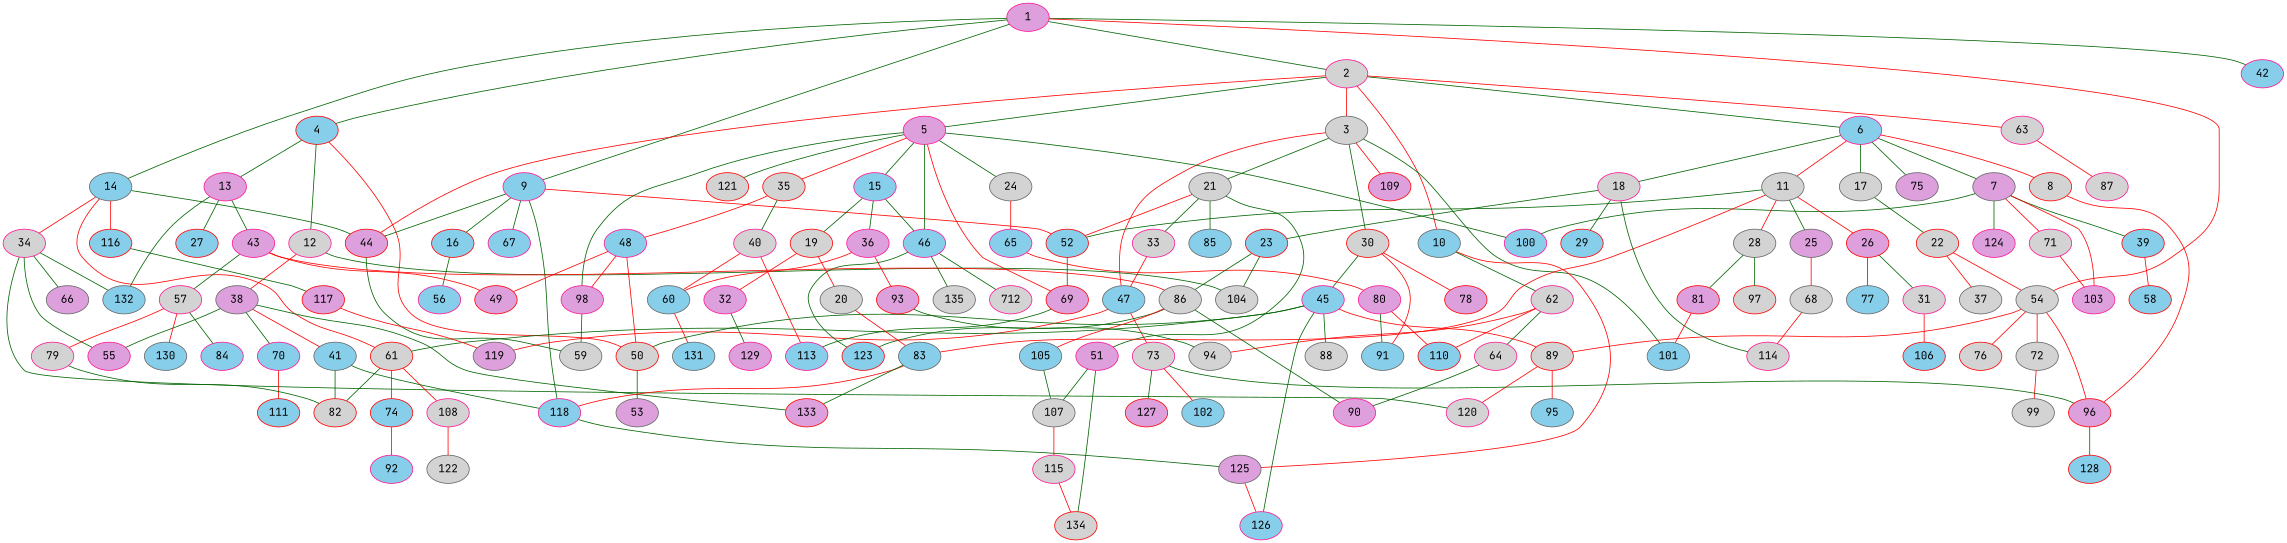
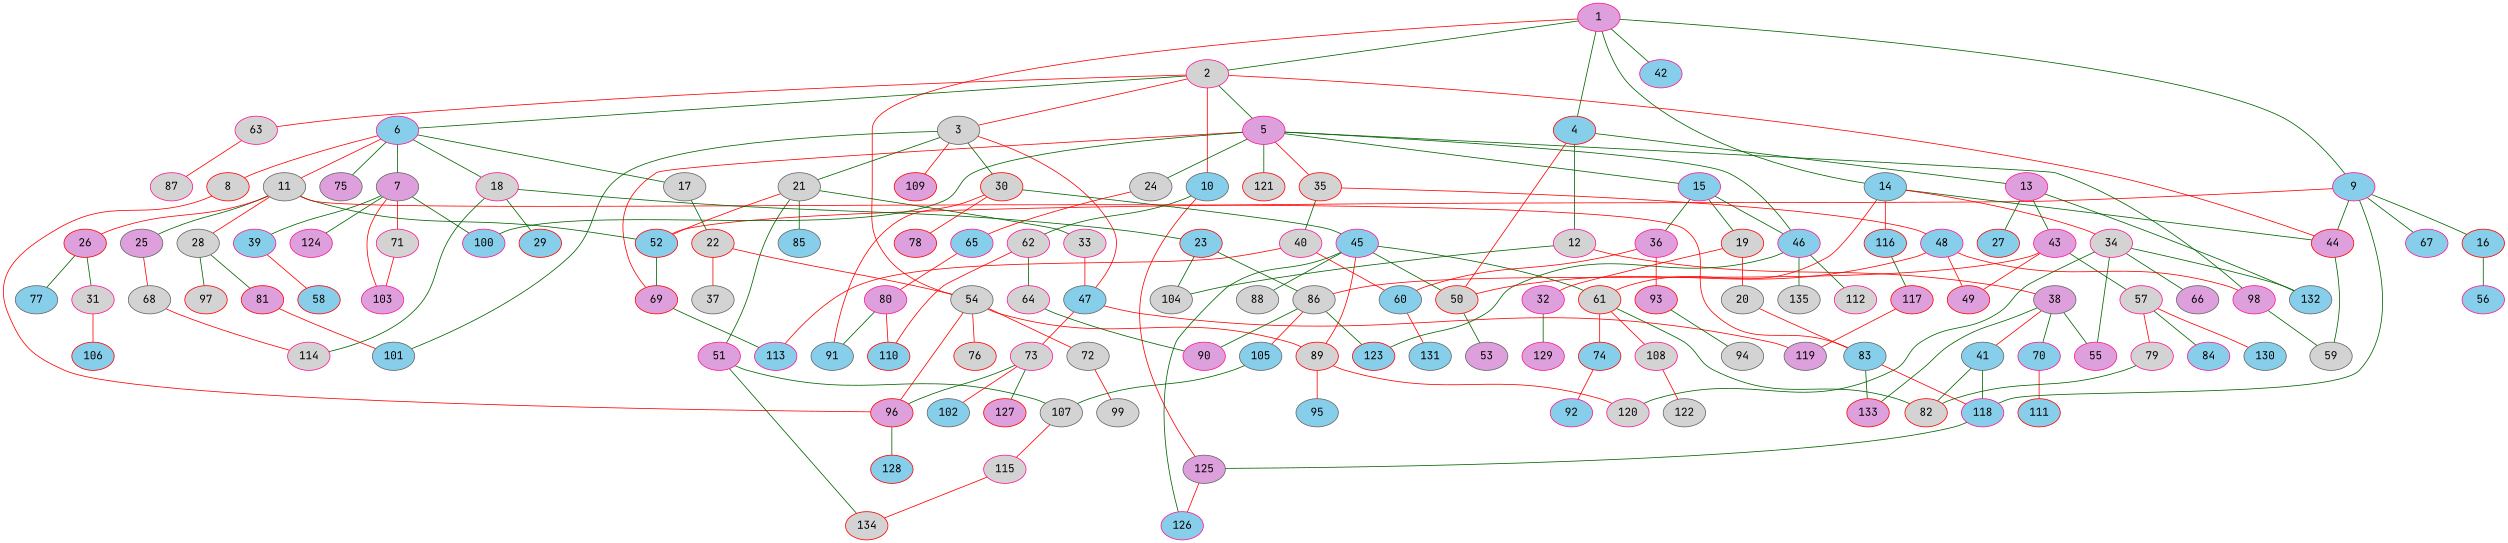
(2143, 243) -> (255, 243)
(1011, 300) -> (1855, 300)
(1384, 334) -> none
